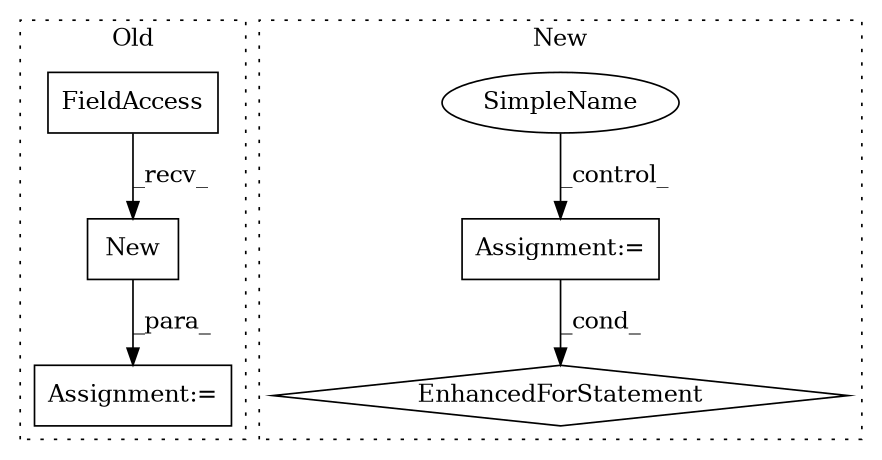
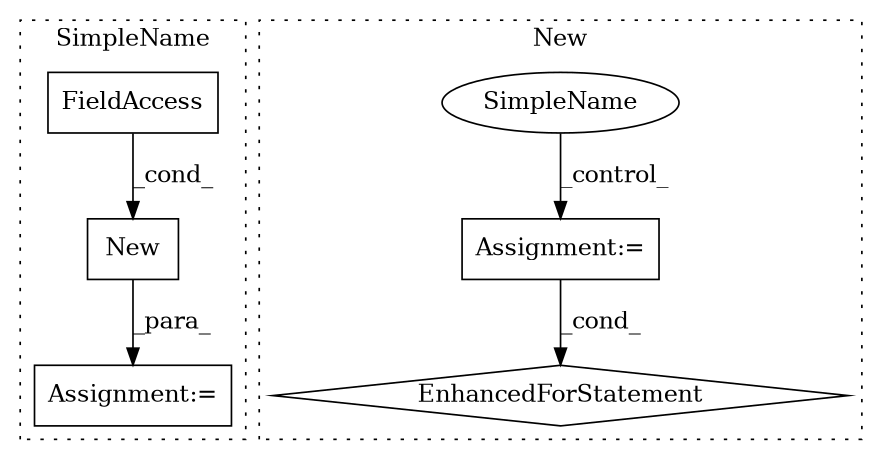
(133, 40) -> (133, 40)
(171, 176) -> (173, 176)
